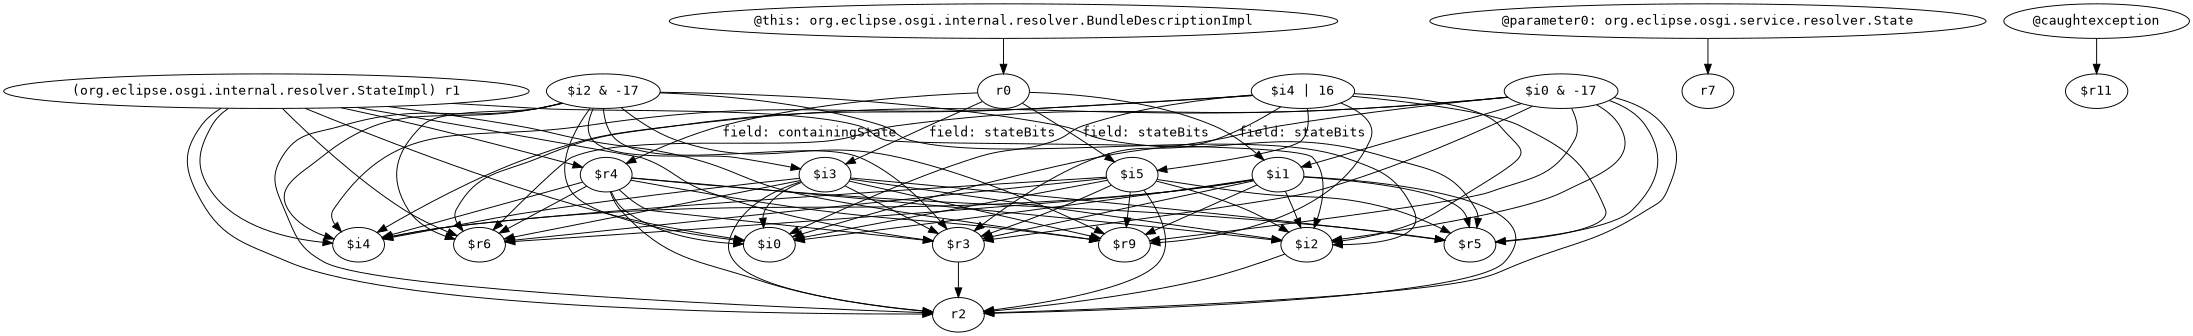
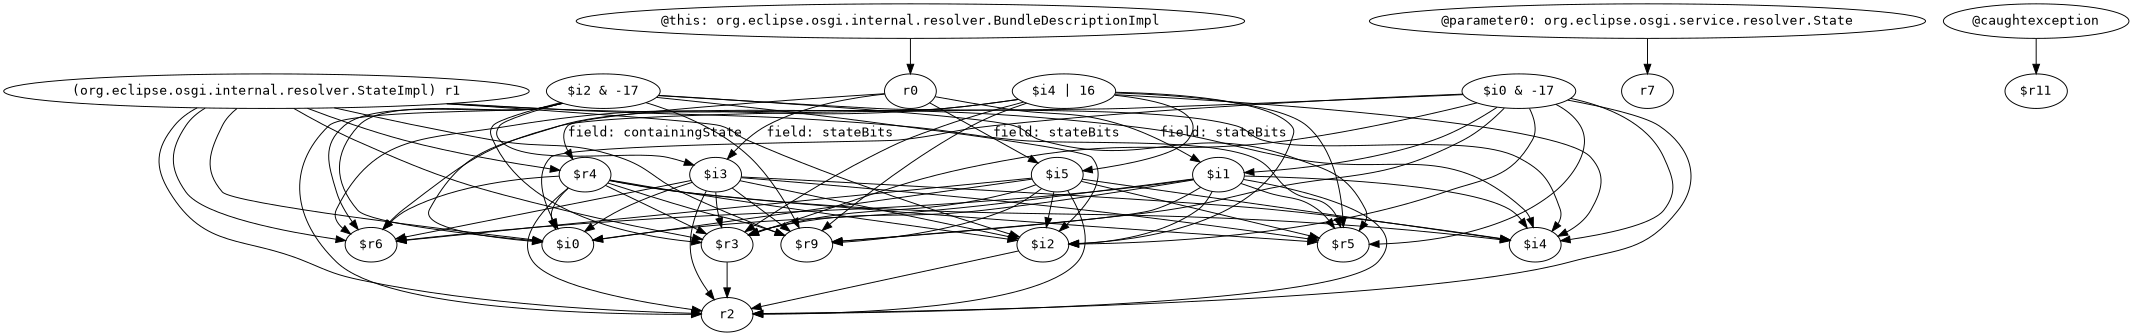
none -> (1088, 142)
